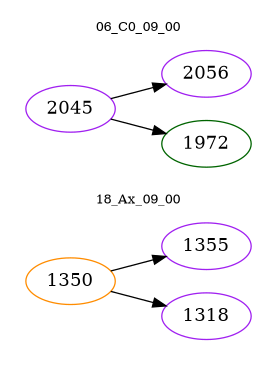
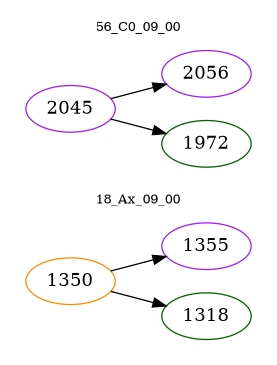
(139, 28) -> (139, 28)
(206, 316) -> (206, 316)
